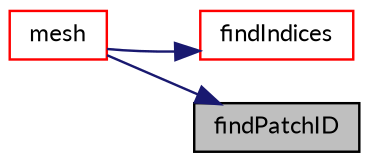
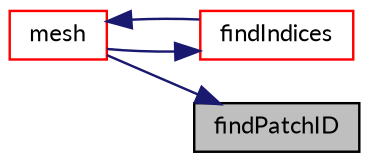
none -> (165, 19)
